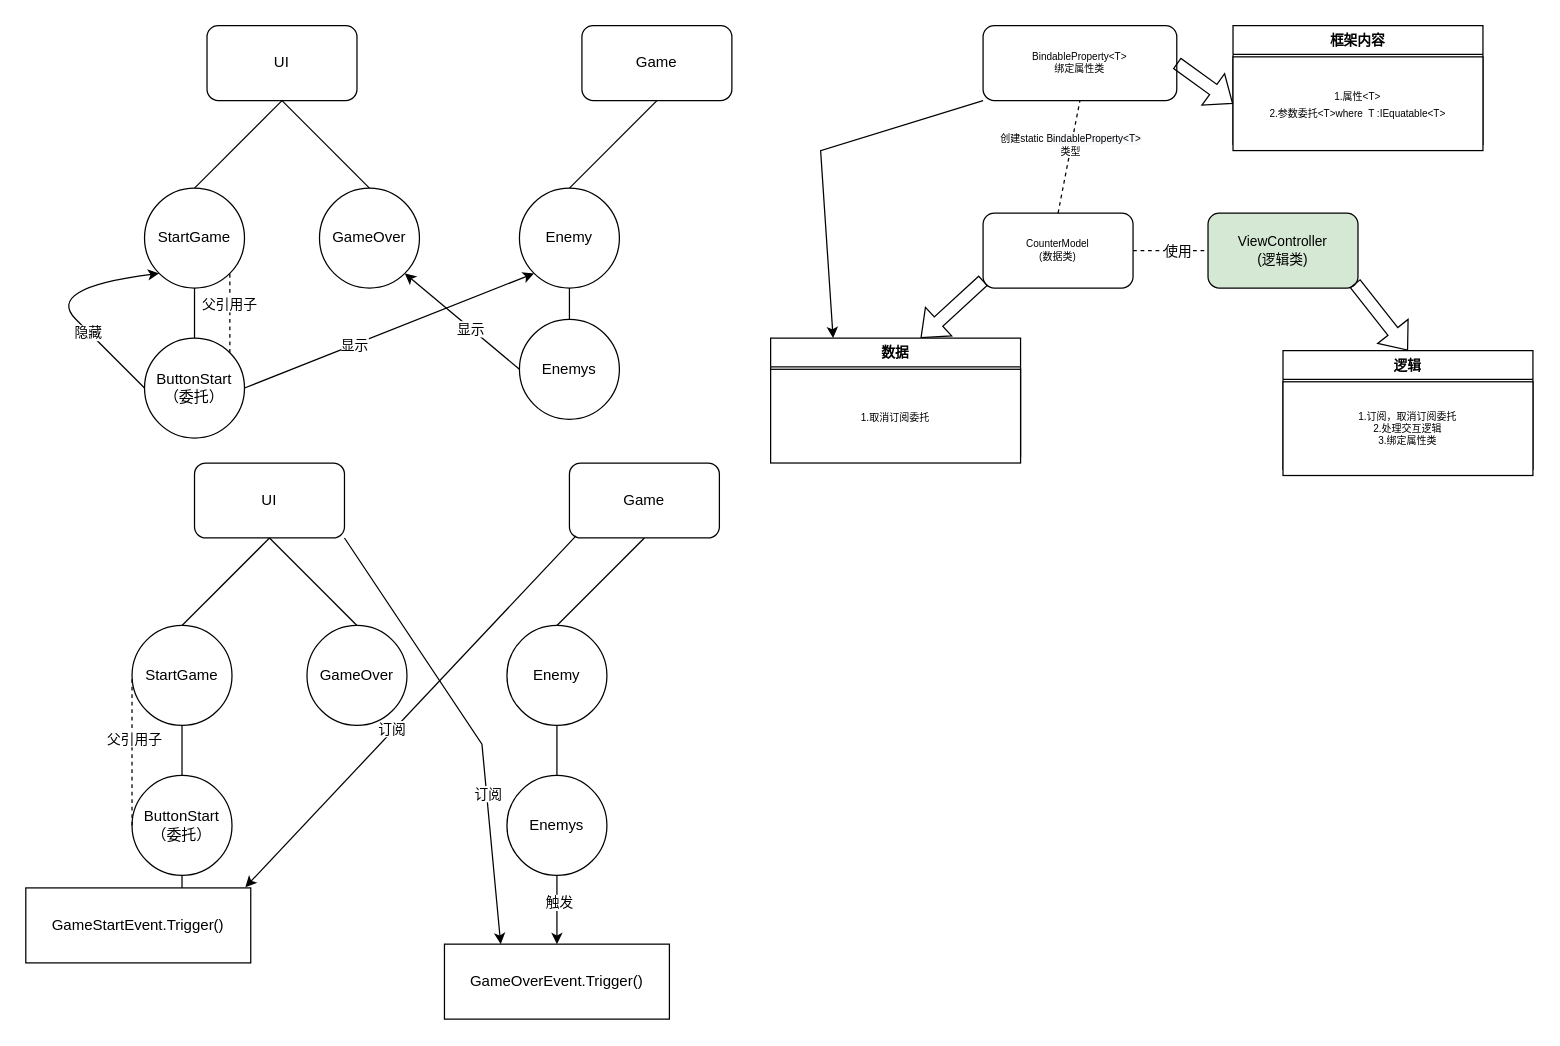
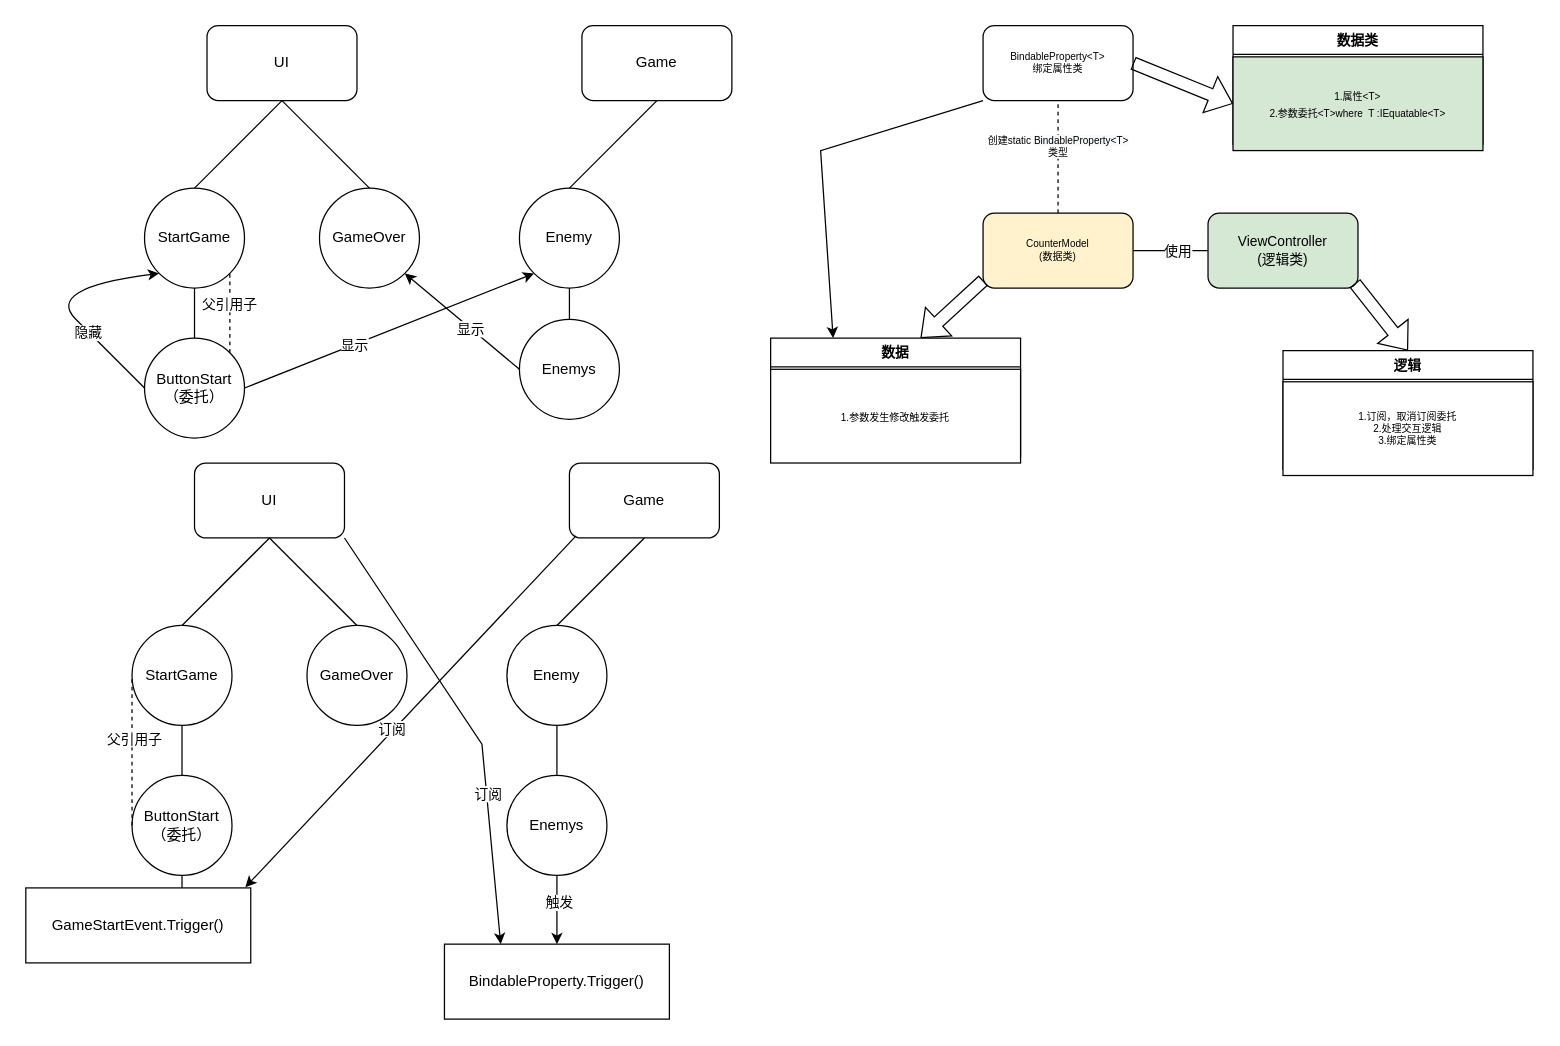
(1358, 40) -> (1358, 40)
(1080, 63) -> (1058, 63)
(1358, 104) -> (1358, 104)
(1058, 251) -> (1058, 251)
(1149, 251) -> (1149, 251)
(896, 417) -> (896, 417)
(557, 982) -> (557, 982)
